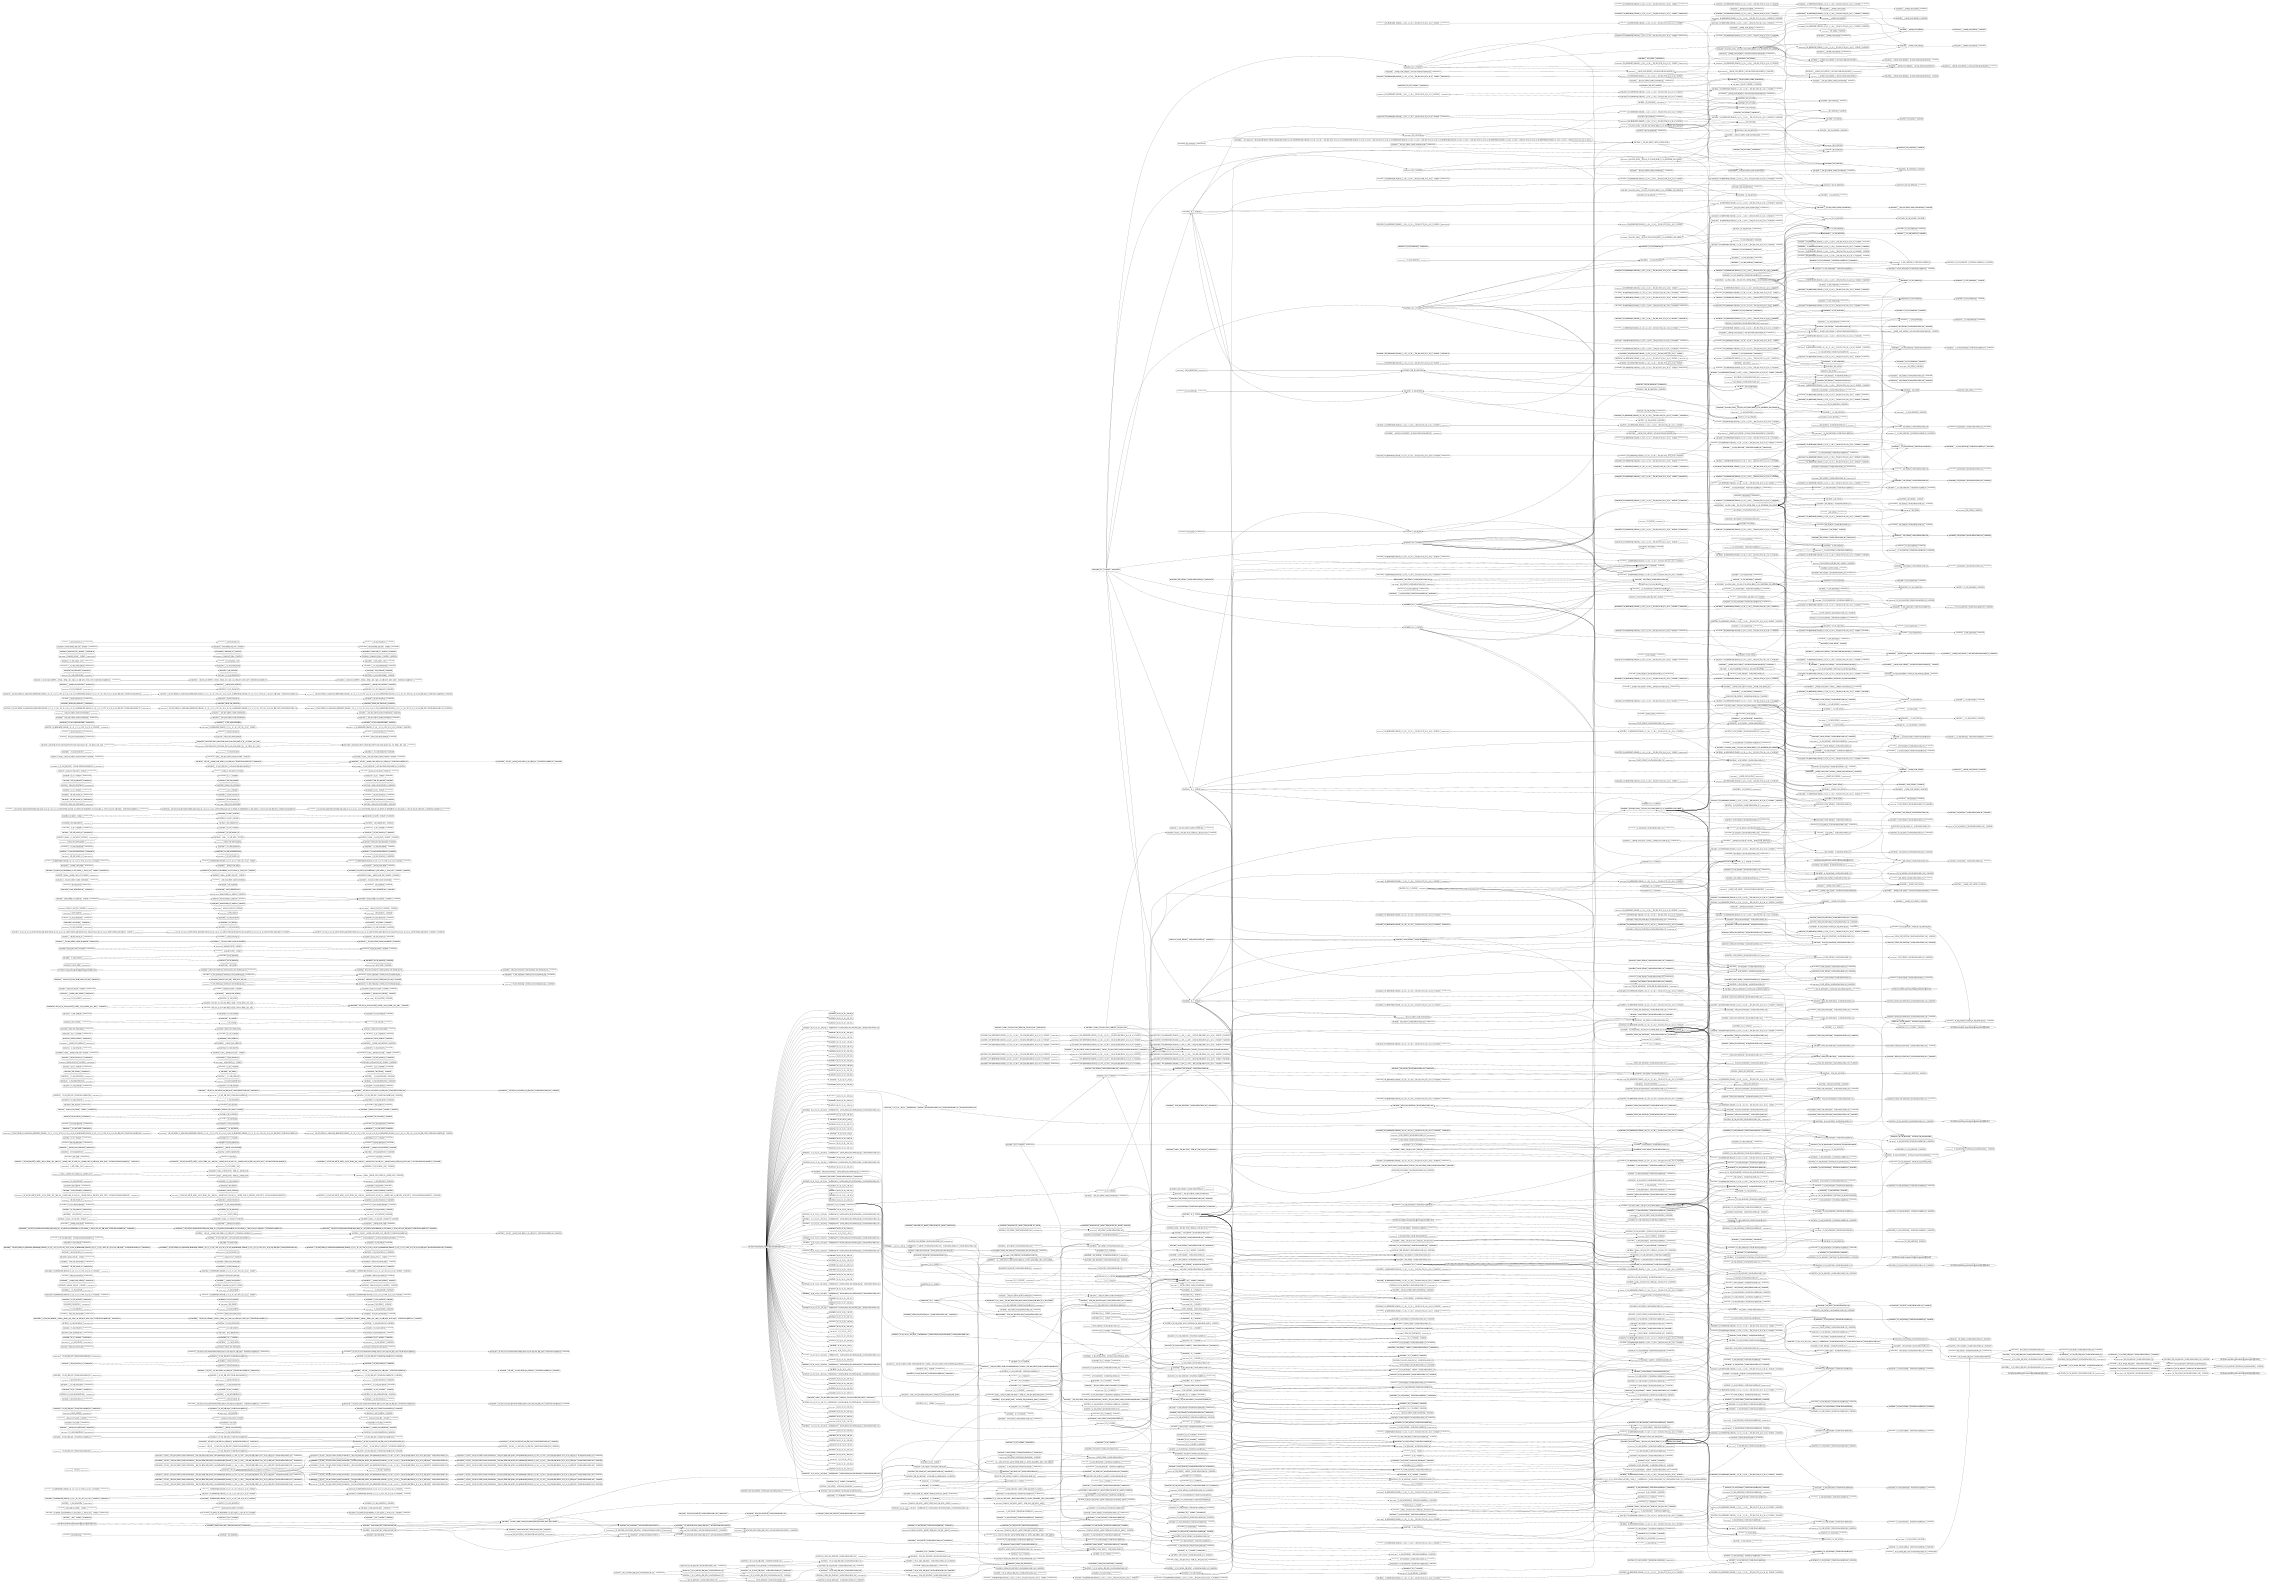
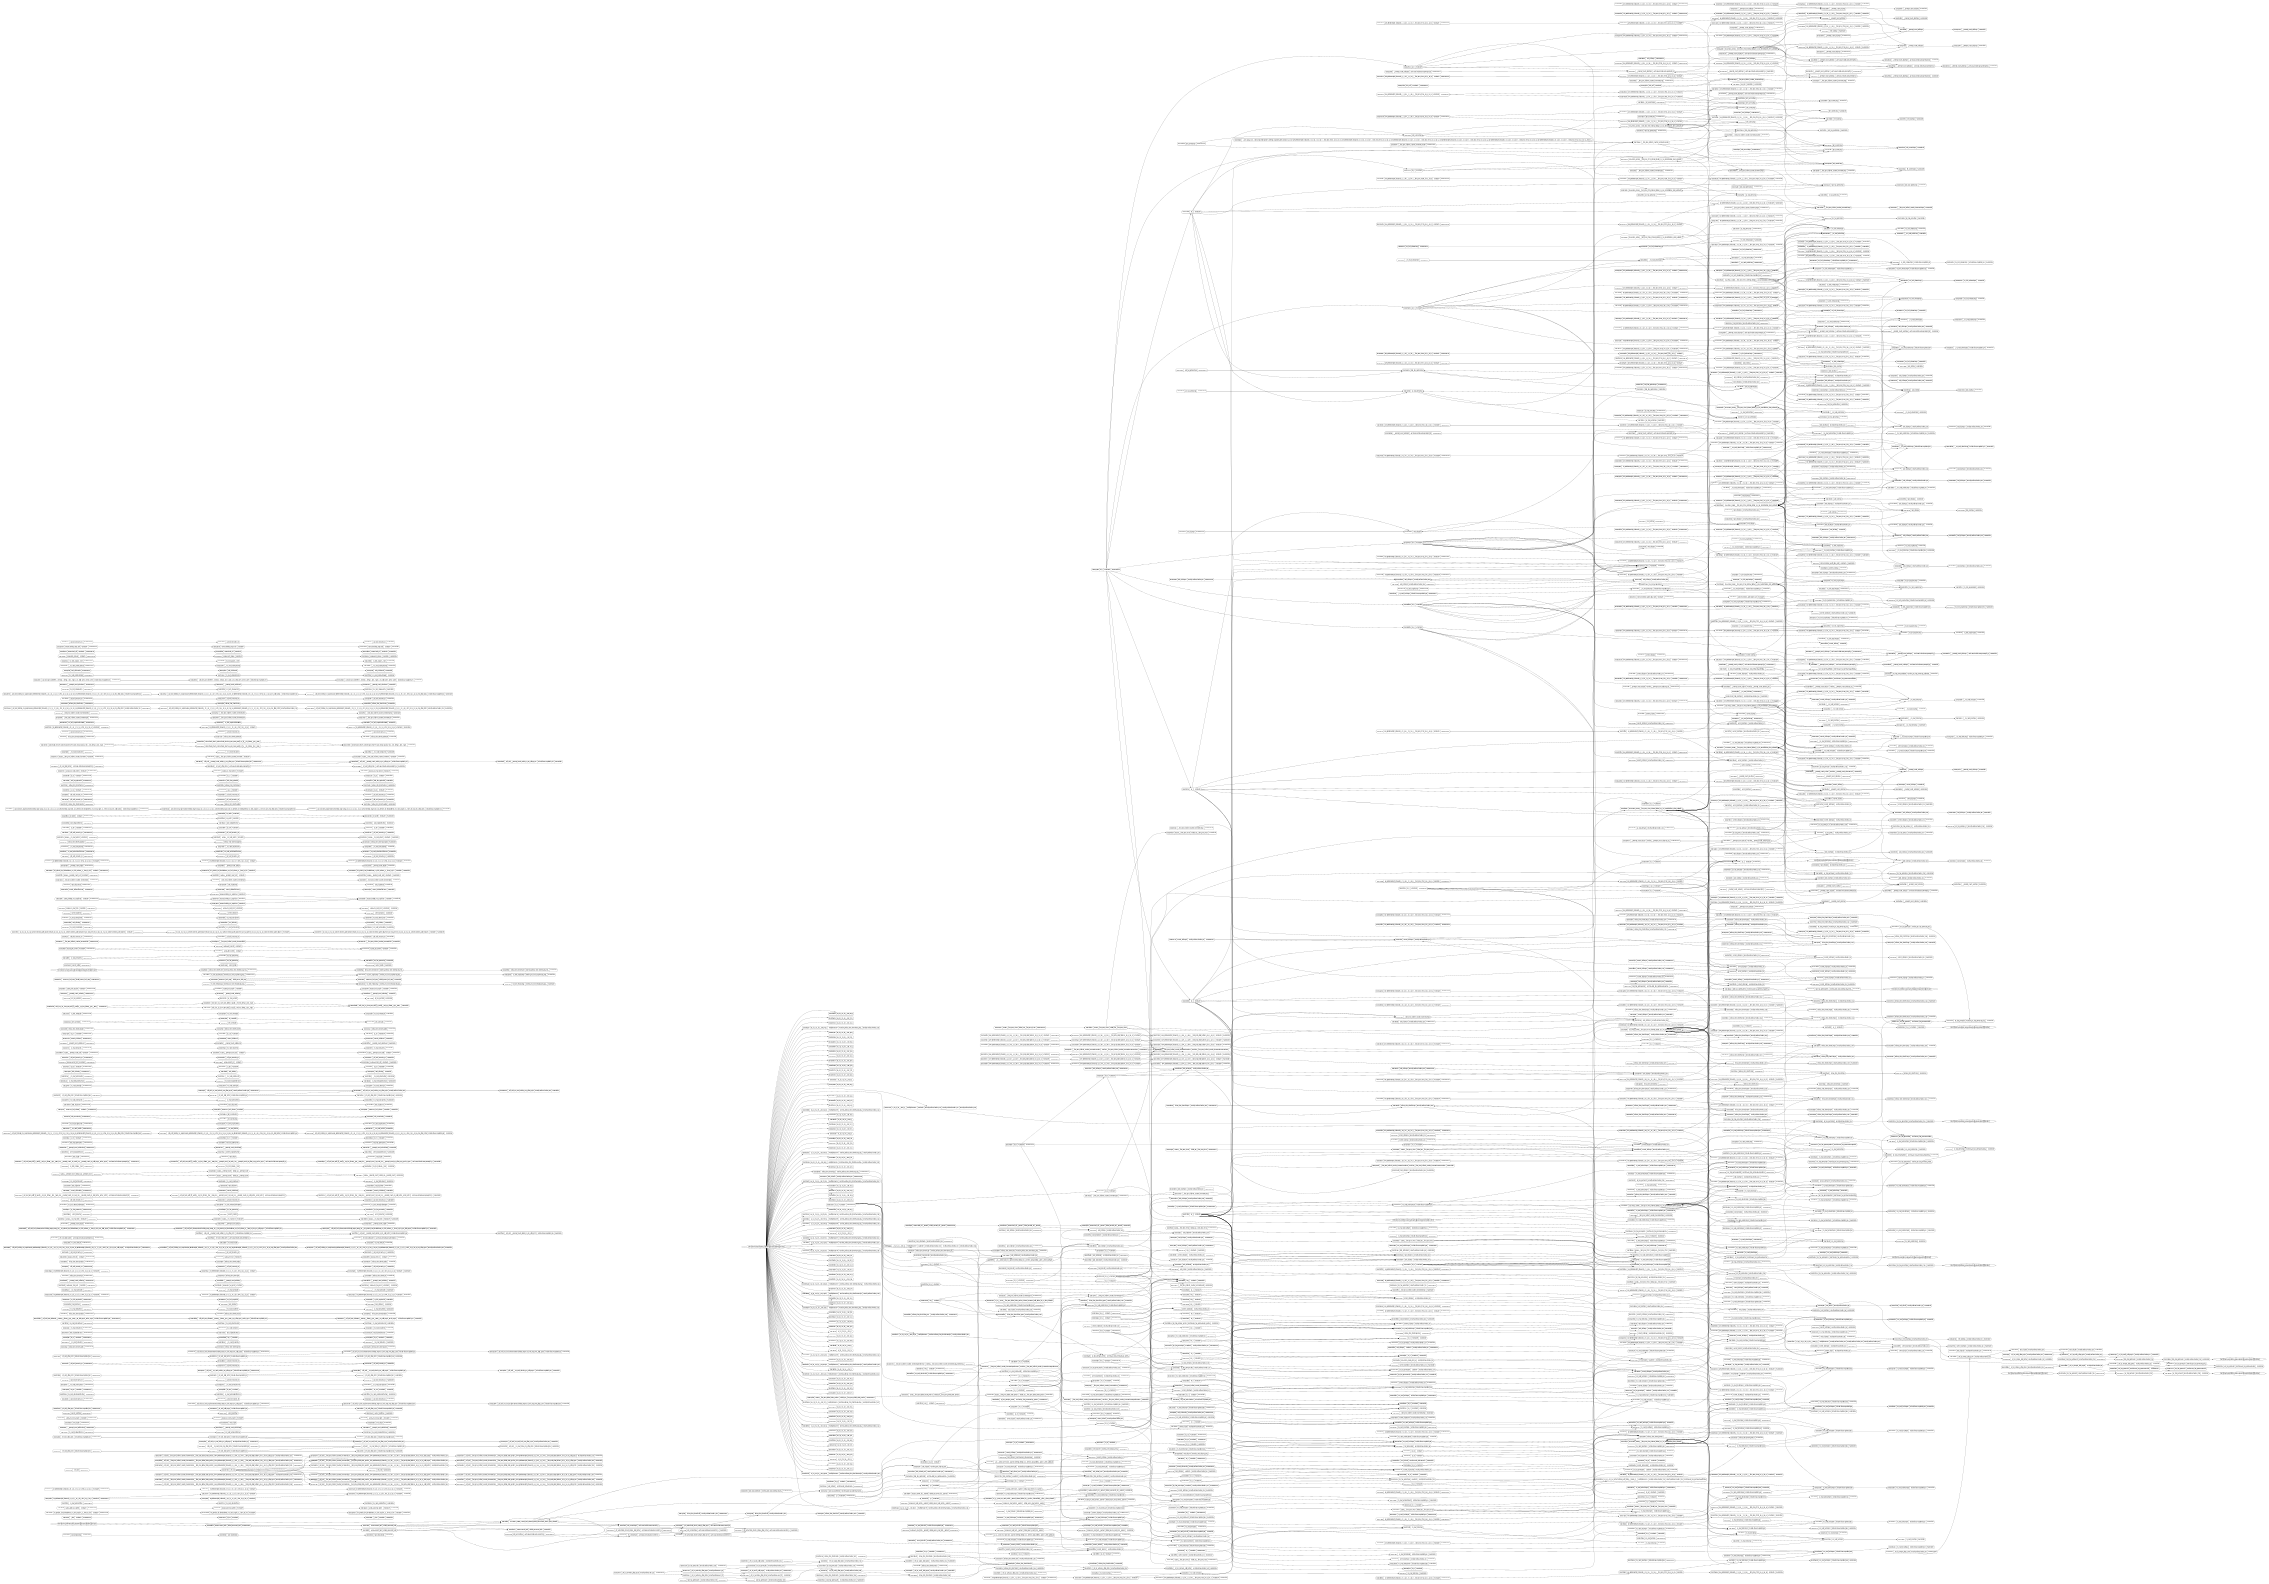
(1025, 1467) -> (1025, 1467)
